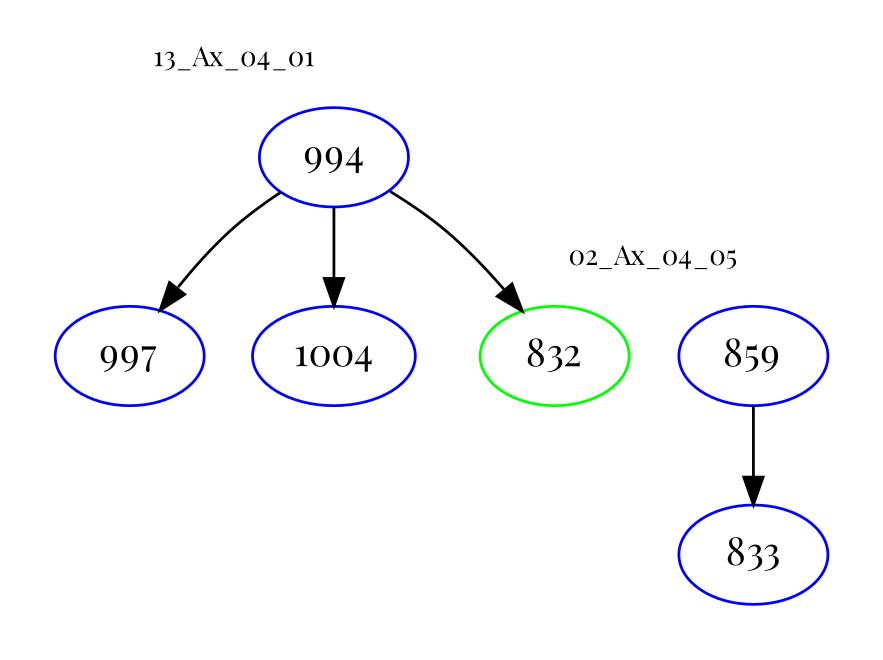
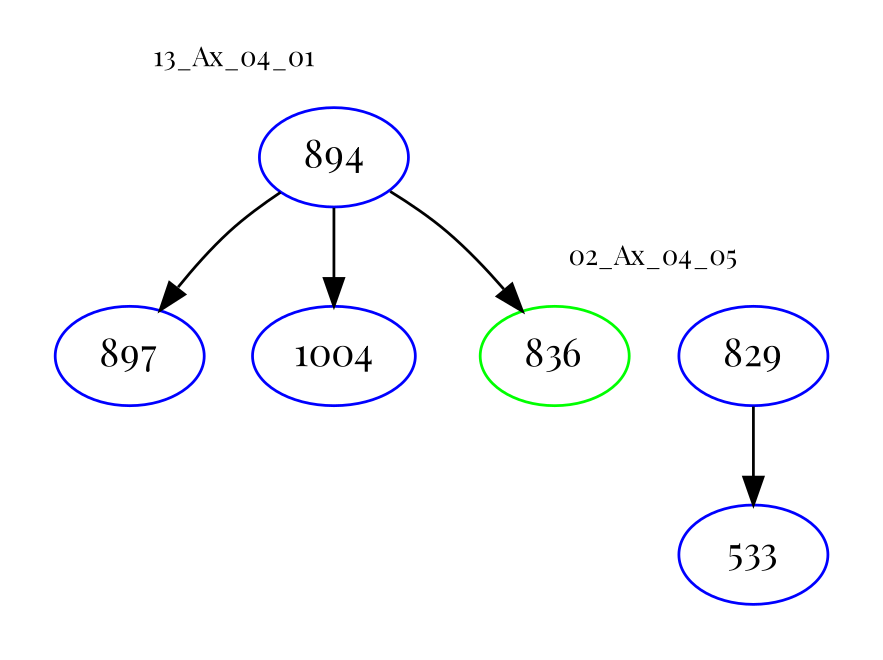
(334, 157) -> (334, 157)
(130, 356) -> (130, 356)
(555, 356) -> (555, 356)
(753, 356) -> (753, 356)
(753, 555) -> (753, 555)
